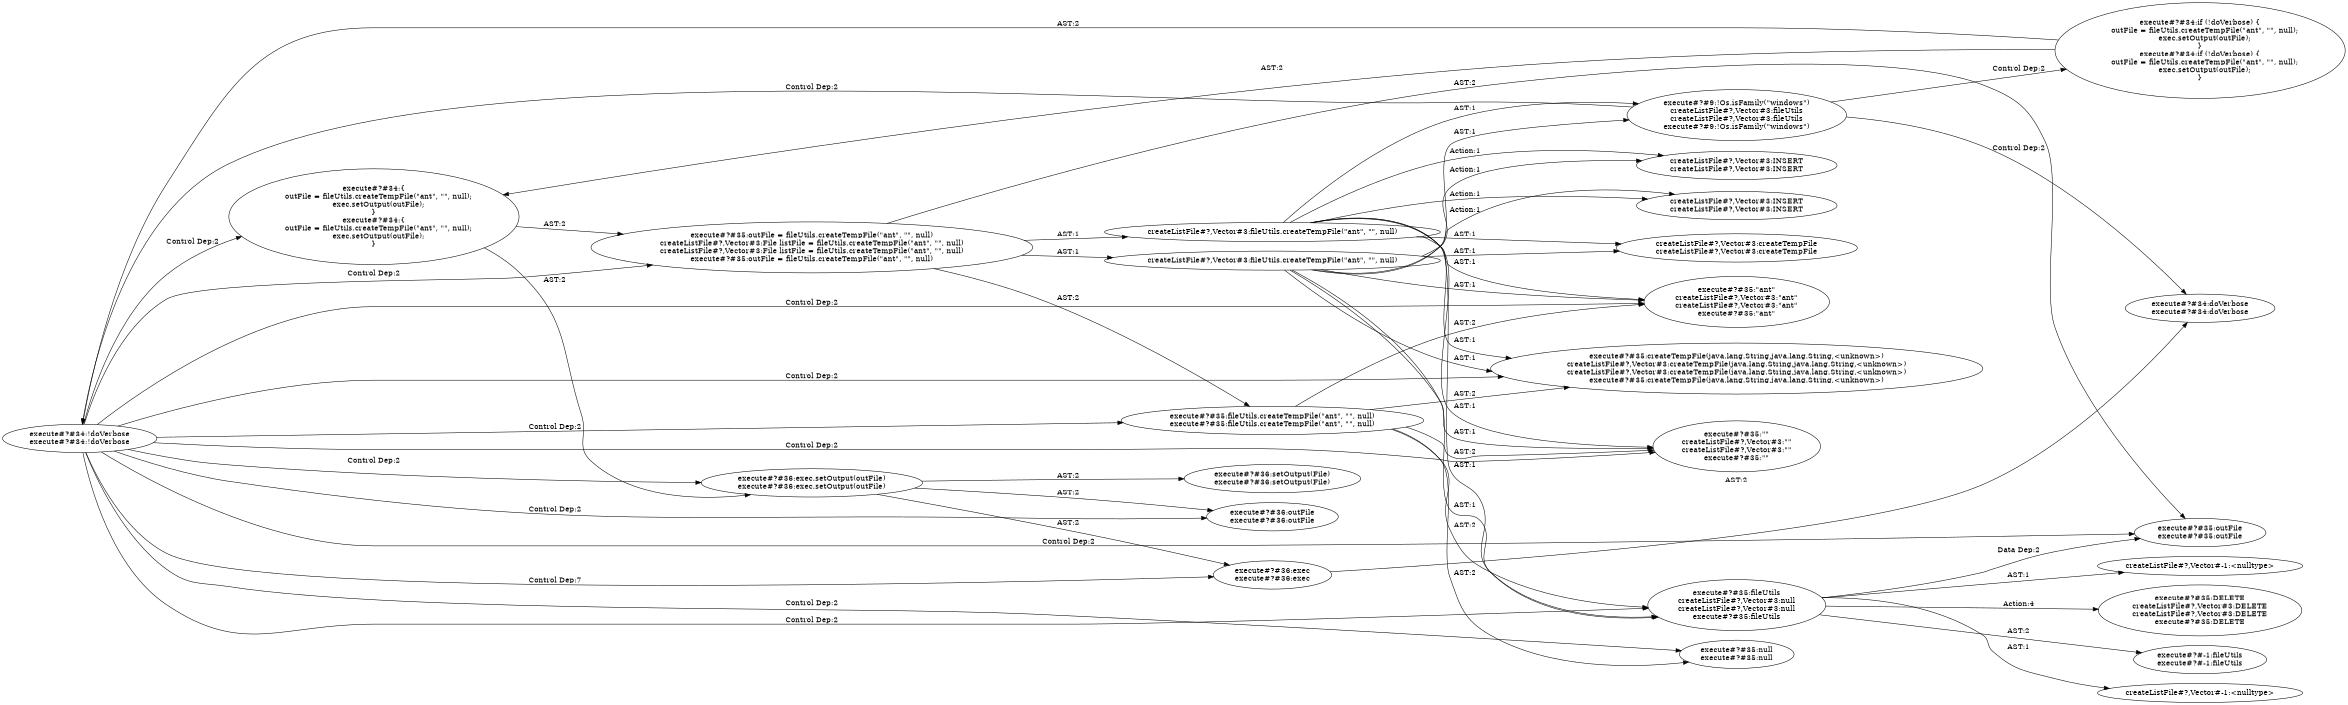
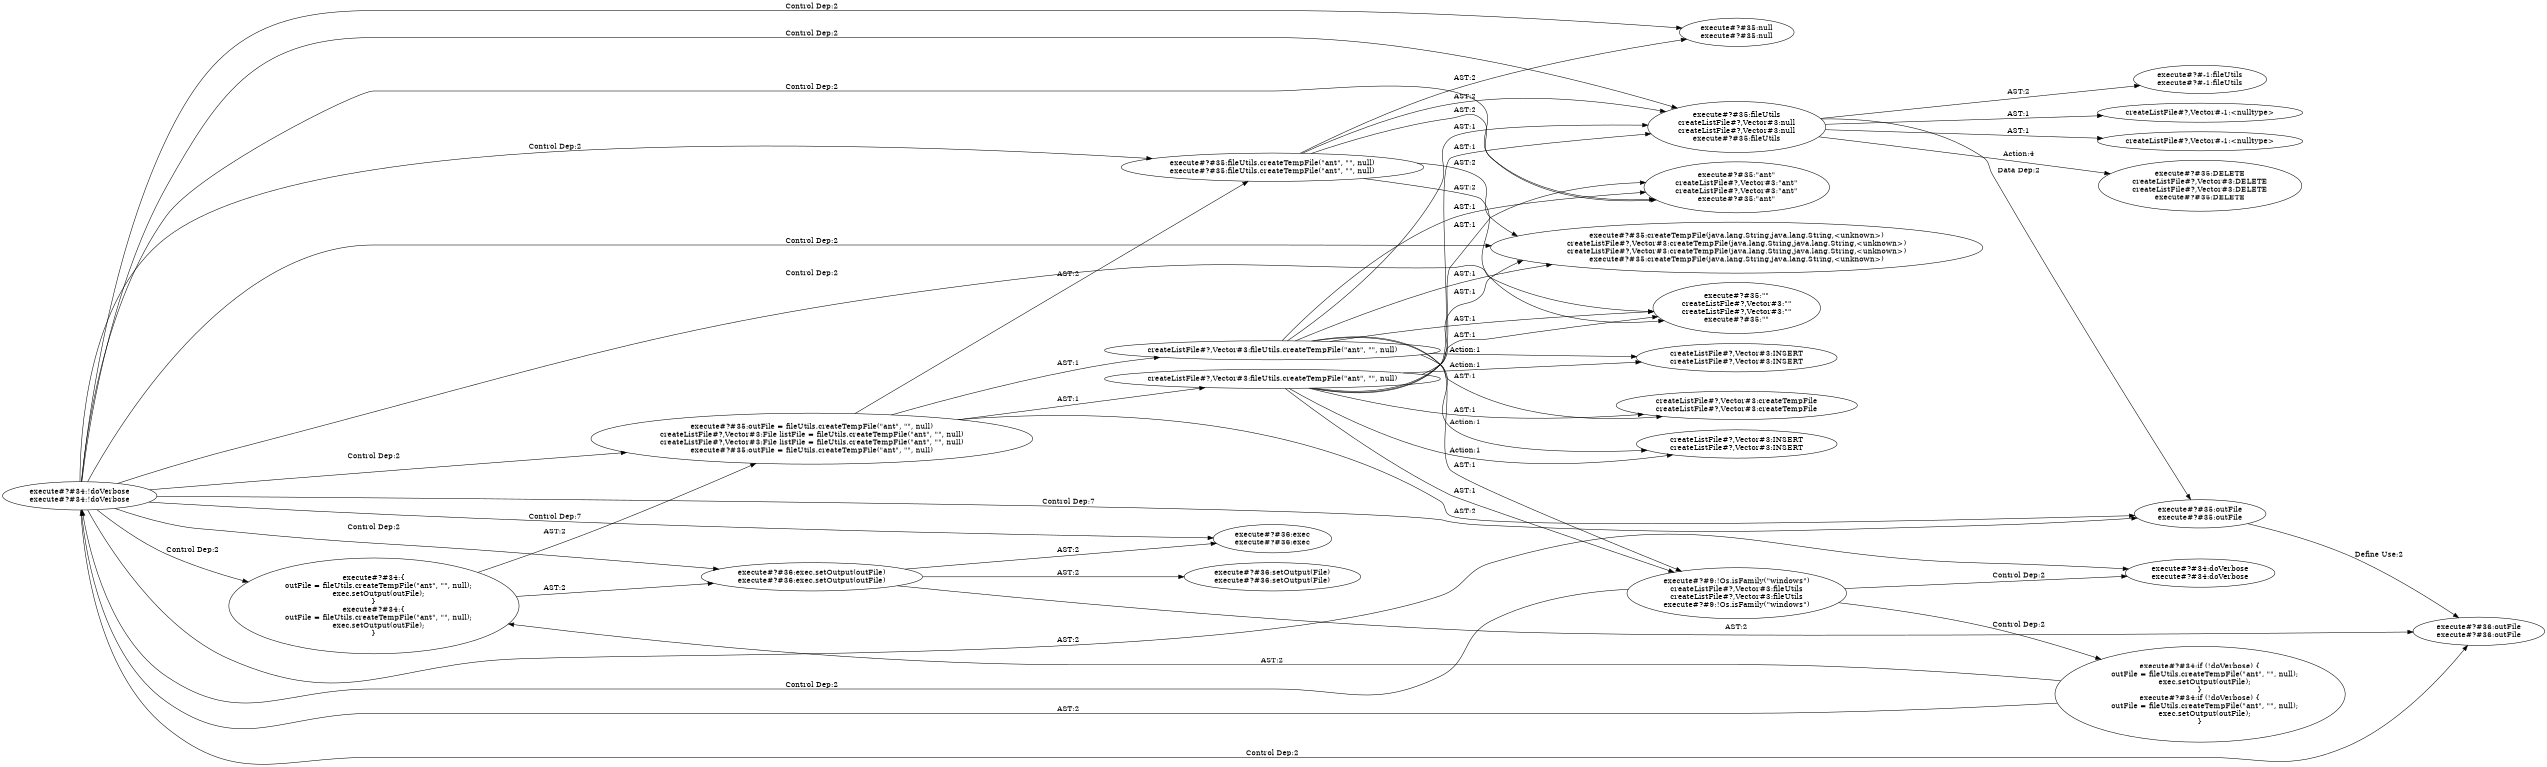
(1787, 529) -> (1078, 644)
(1069, 542) -> (1069, 502)
none -> (2356, 559)
